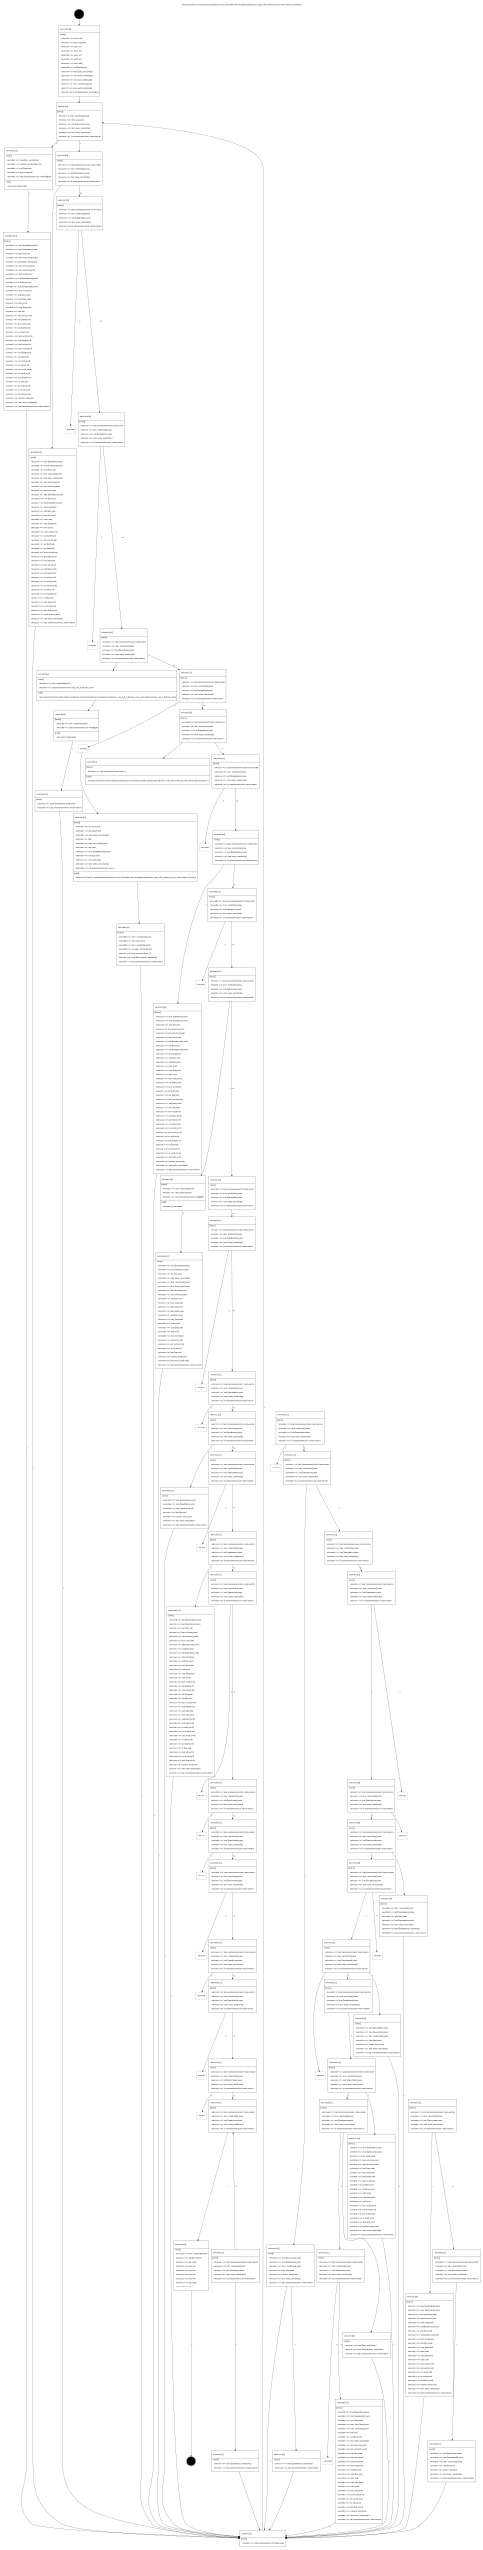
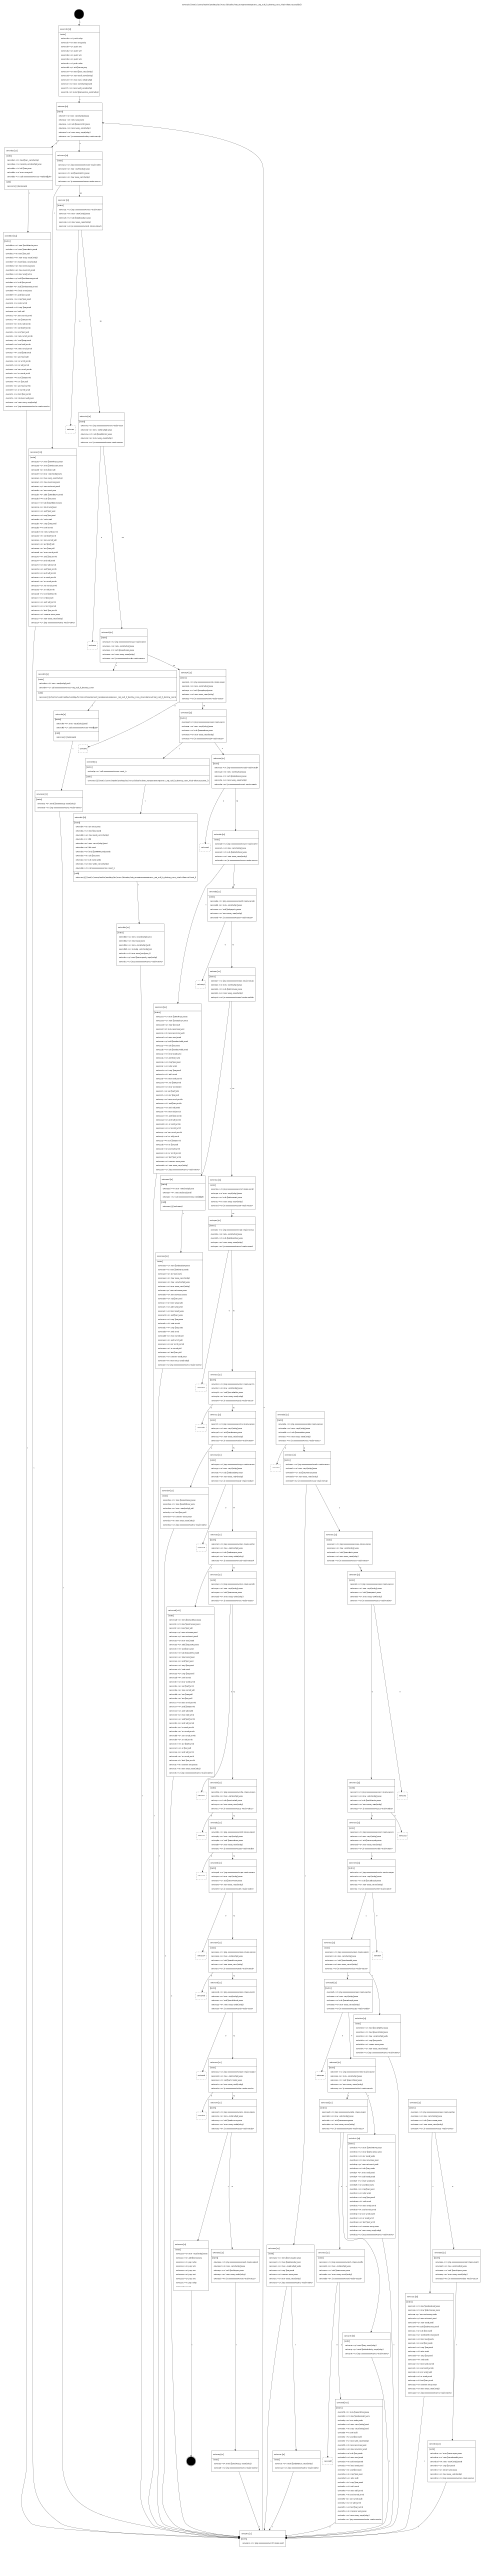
(82, 785) -> (143, 799)
(403, 1916) -> none
(314, 2021) -> (332, 2042)
(234, 2191) -> (229, 2190)
